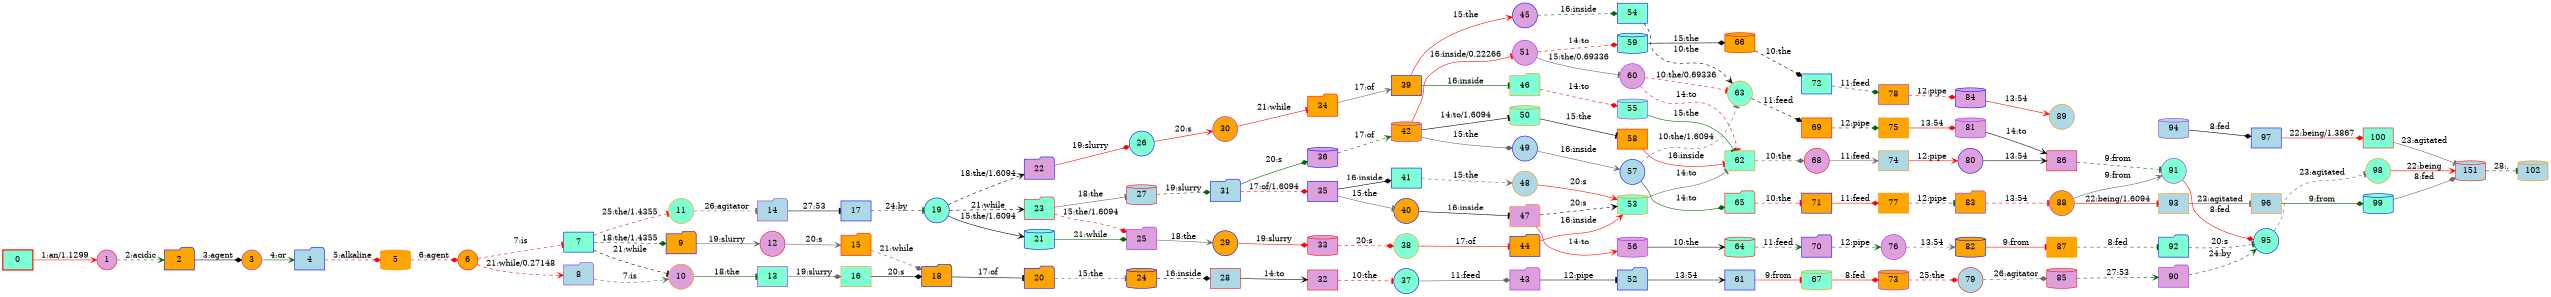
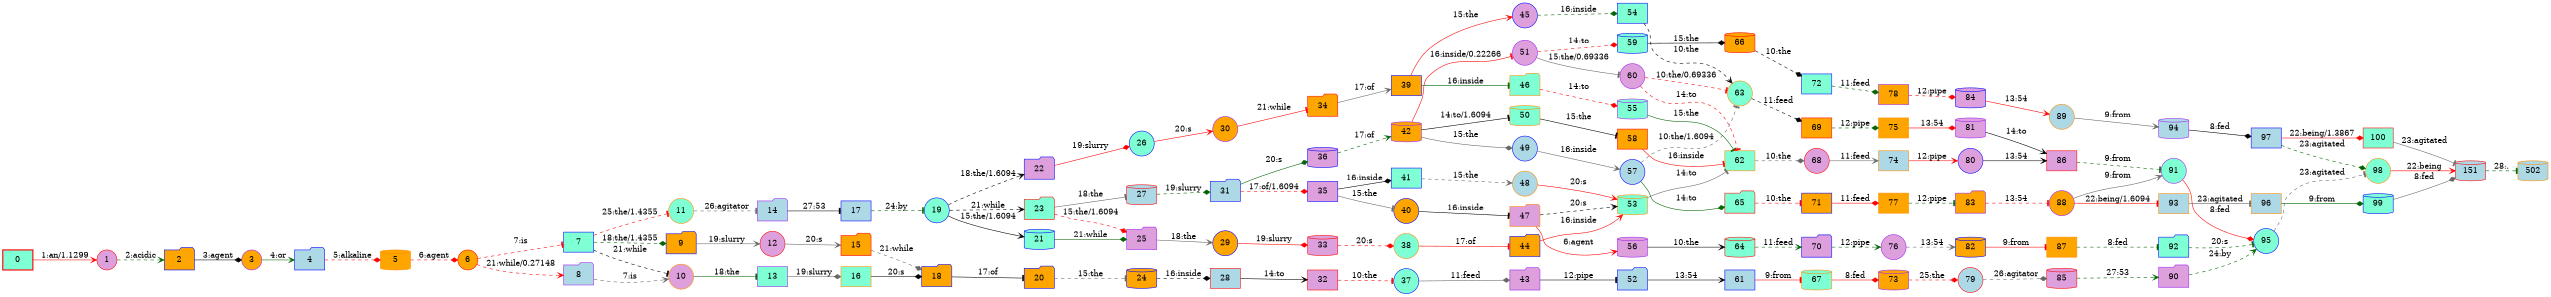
none -> (2114, 122)
none -> (2320, 158)
(2533, 171) -> (2533, 171)
(1579, 242) -> (1579, 242)
